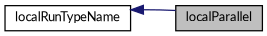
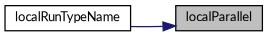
(160, 10) -> (147, 27)
